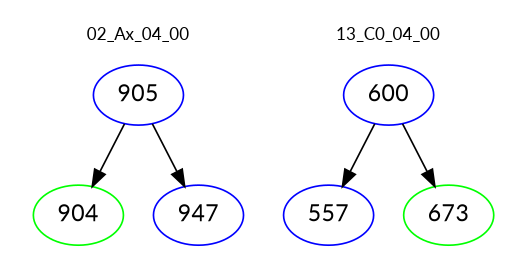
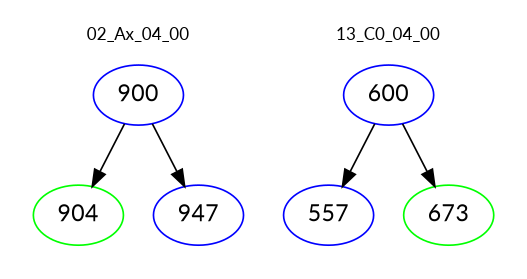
(138, 95) -> (138, 95)
